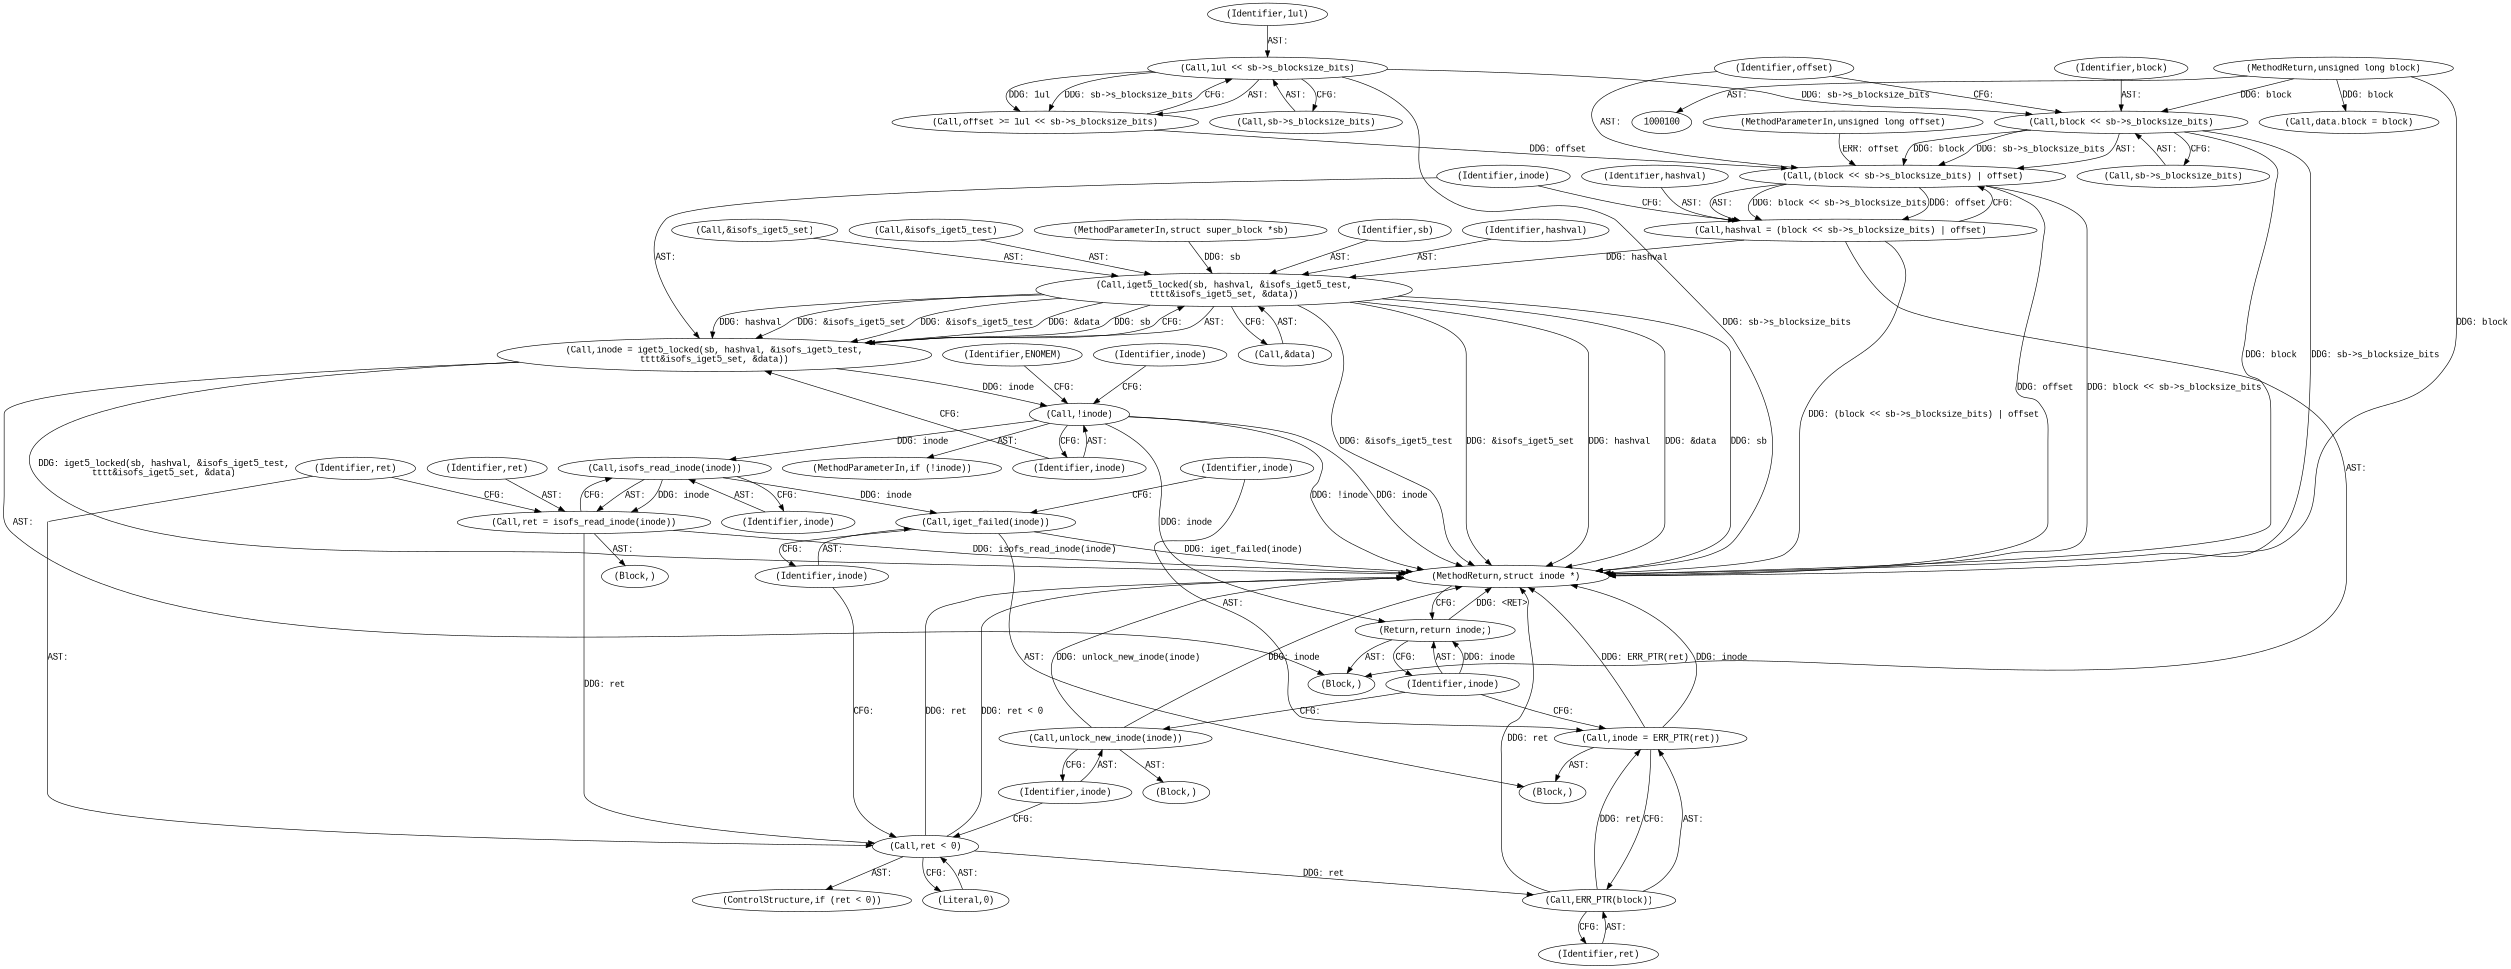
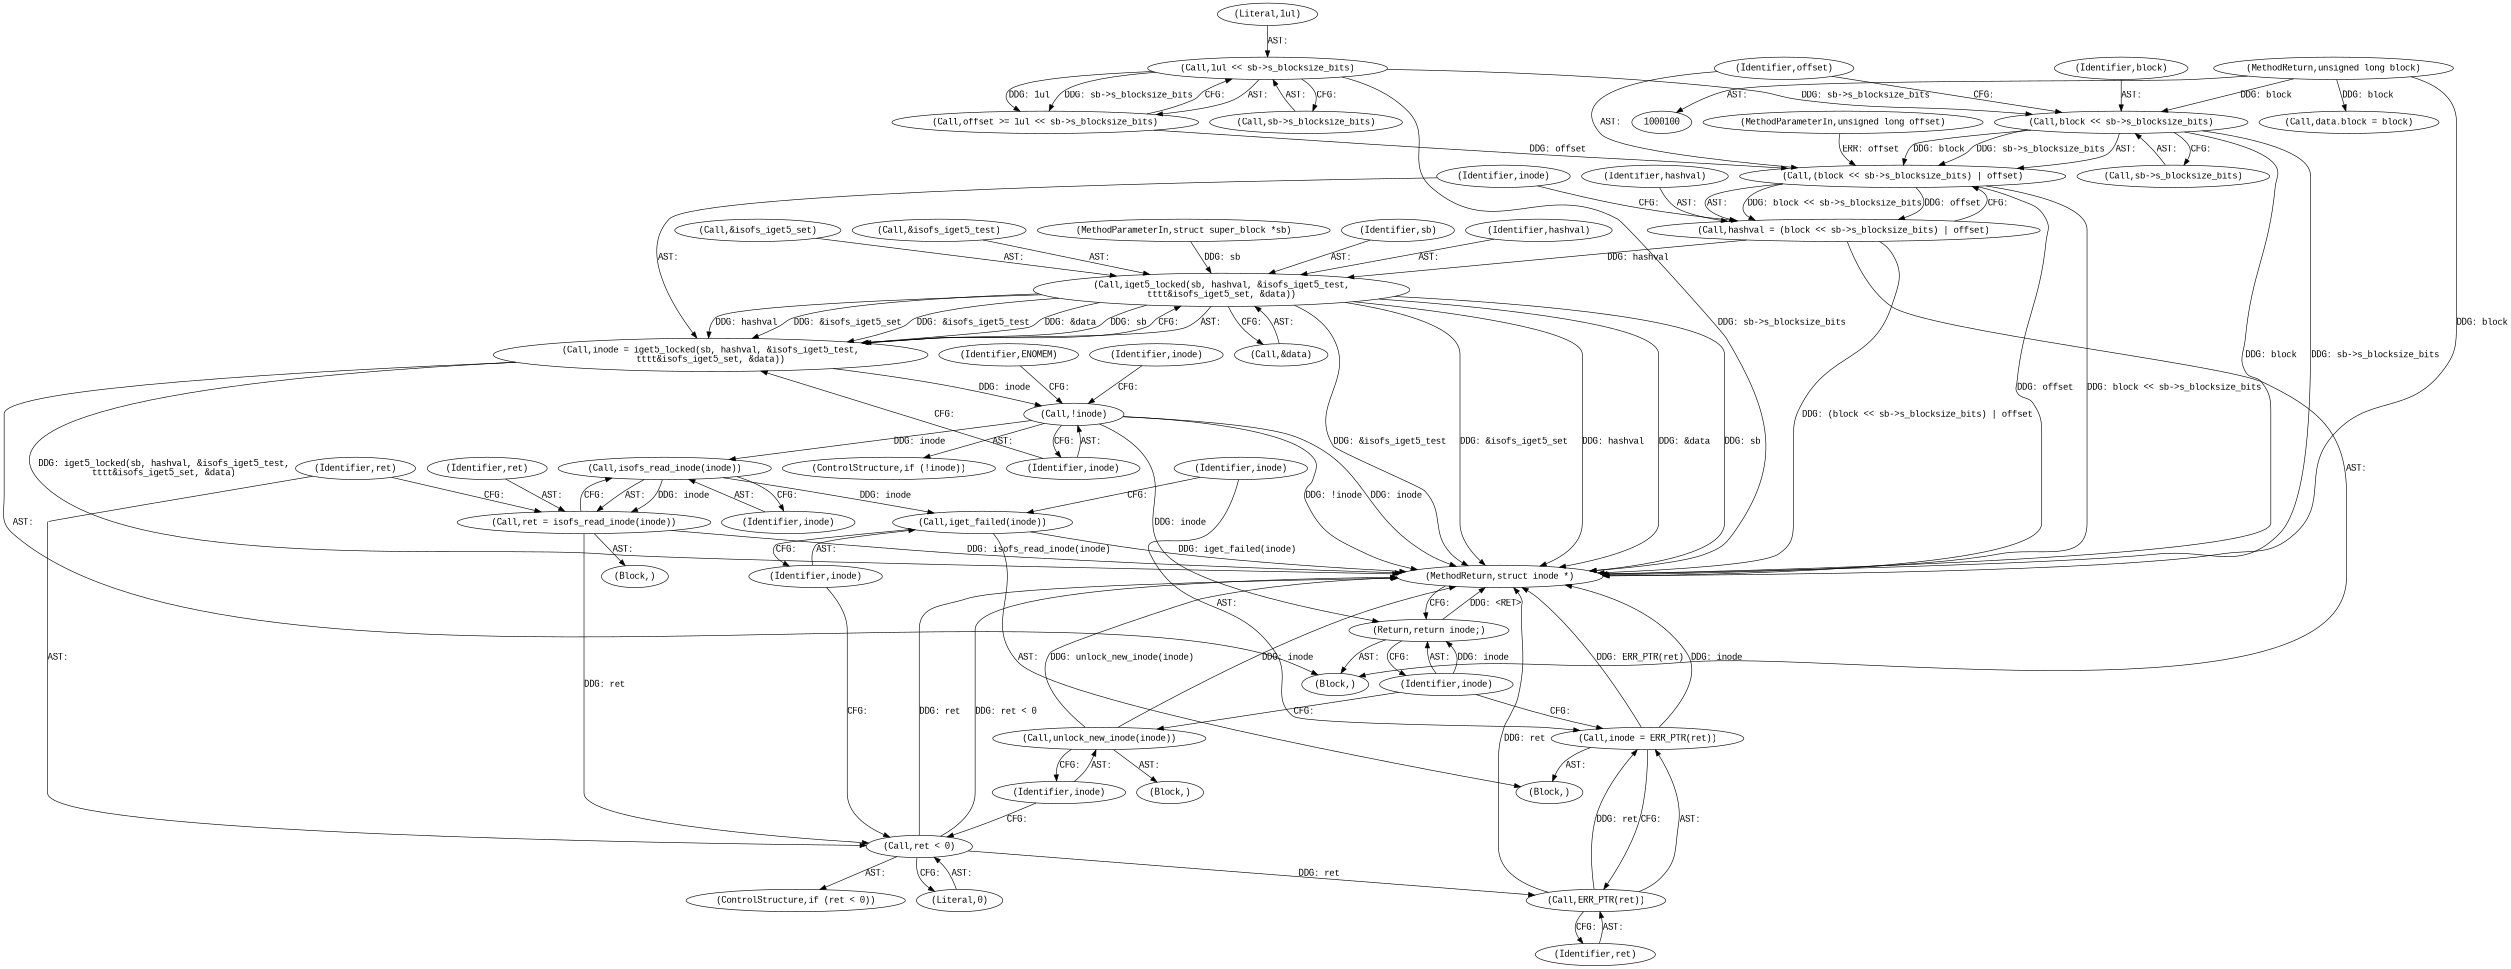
(1268, 14) -> (1268, 14)
(892, 468) -> (889, 468)
(1599, 901) -> (1596, 901)
